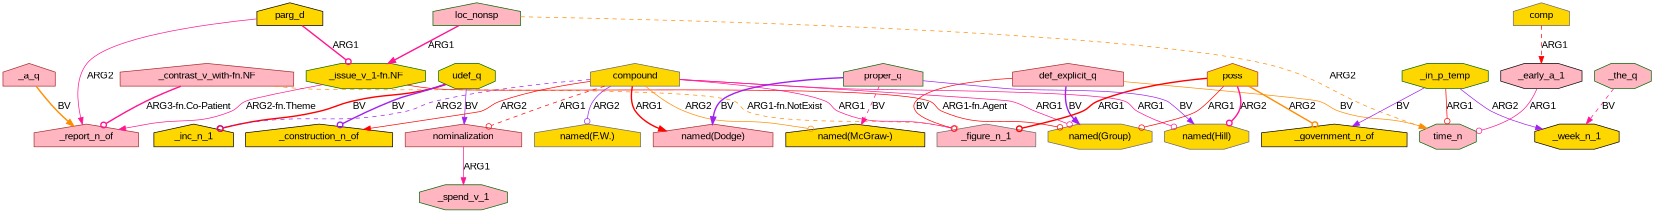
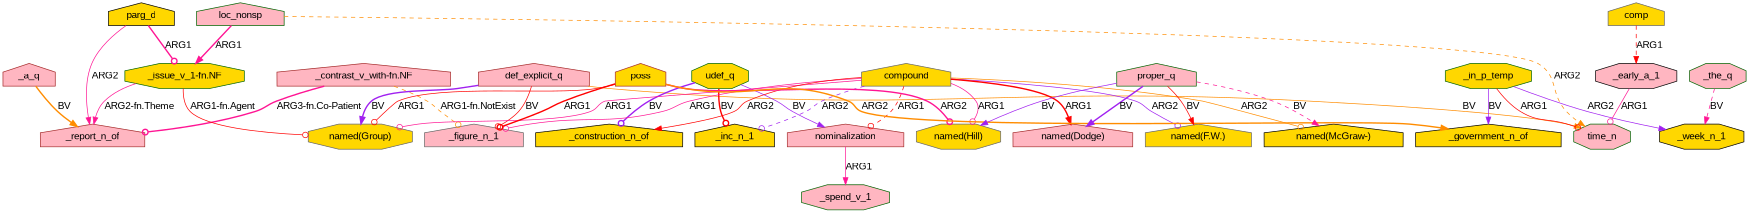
none -> (1182, 103)
(1281, 105) -> (1050, 123)
